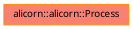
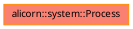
(66, 15) -> (66, 15)
